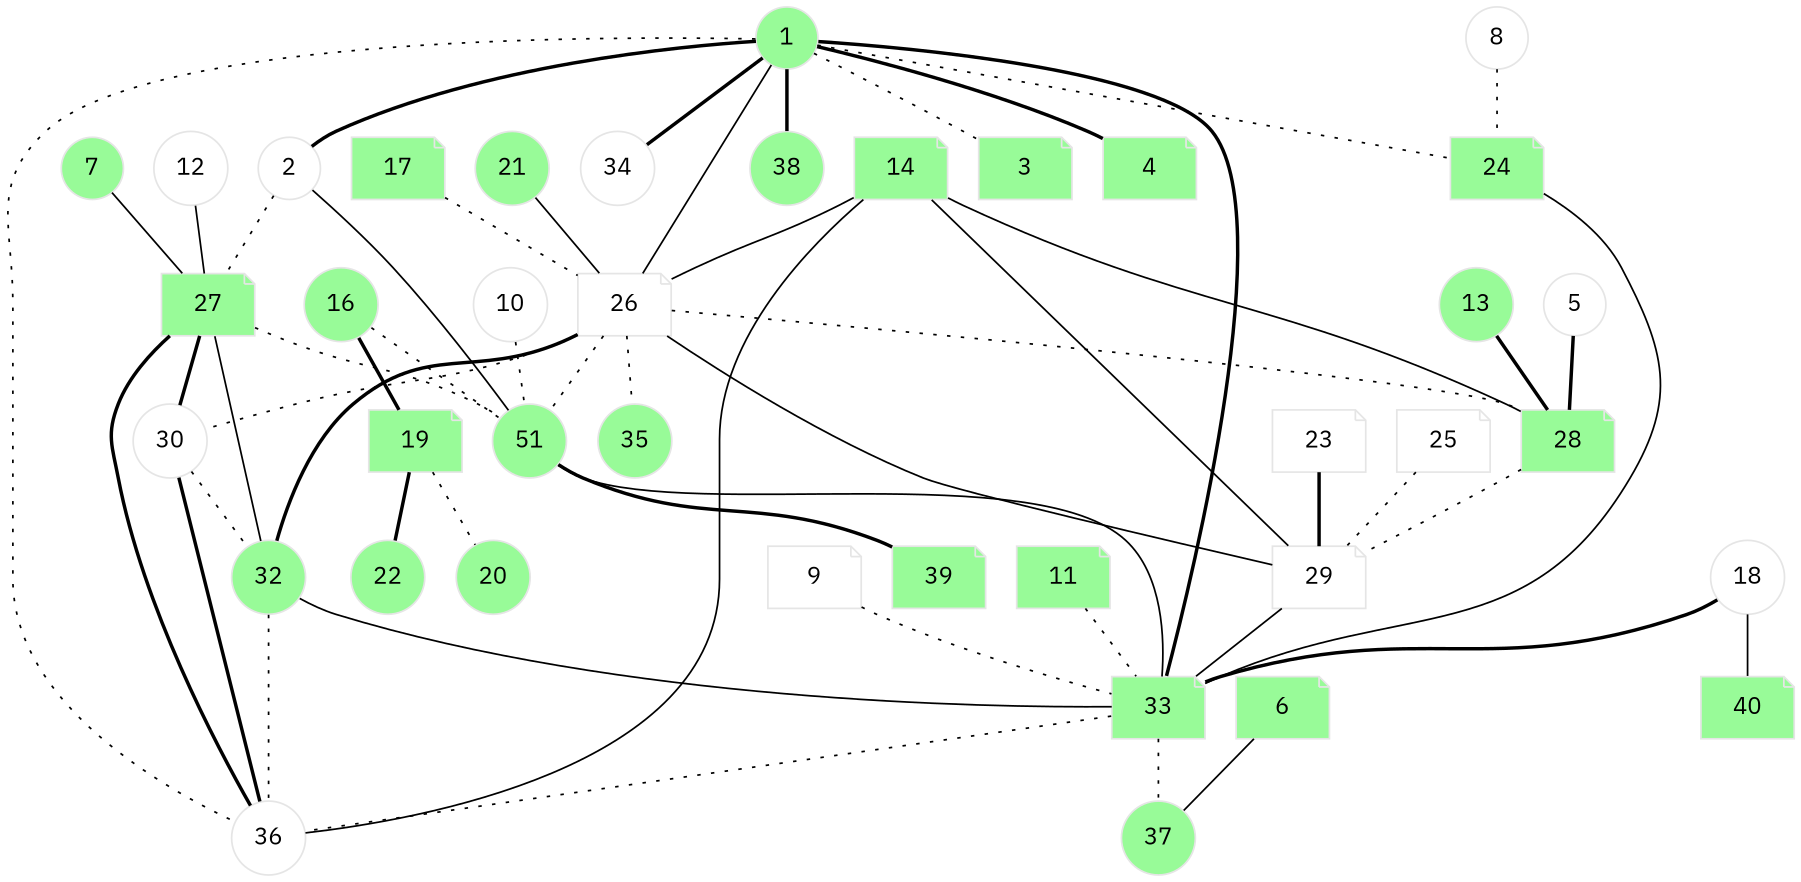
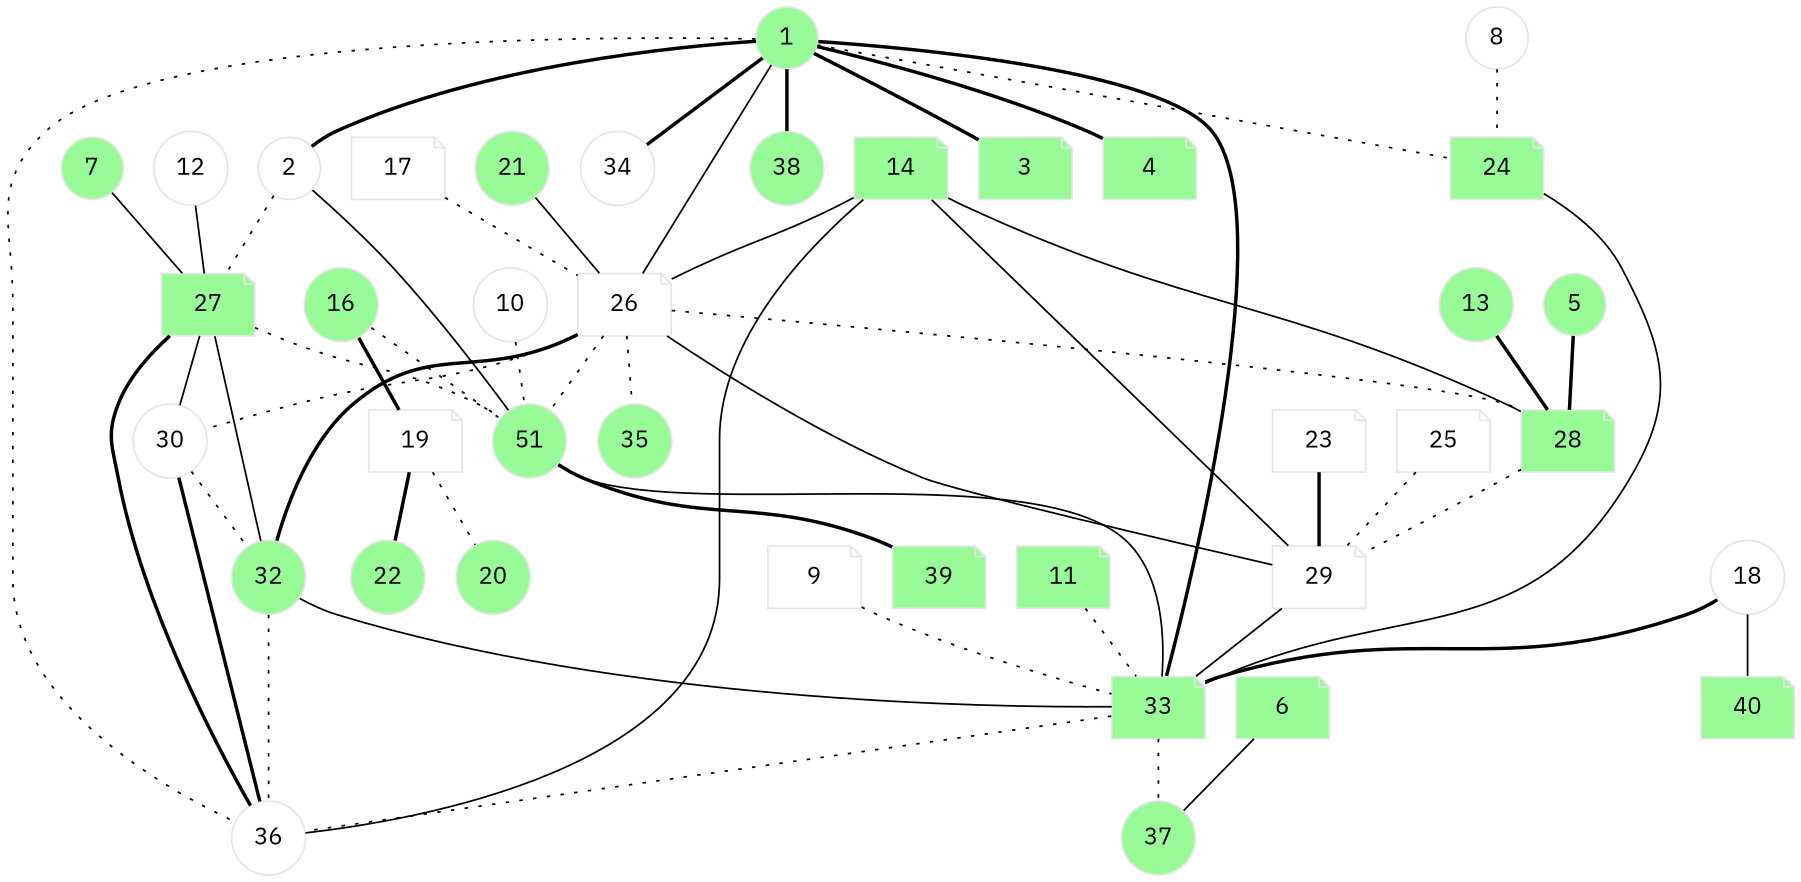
(897, 96) -> (897, 96)
(398, 168) -> (398, 168)
(1575, 305) -> (1575, 305)
(190, 371) -> (190, 371)
(415, 441) -> (415, 441)
